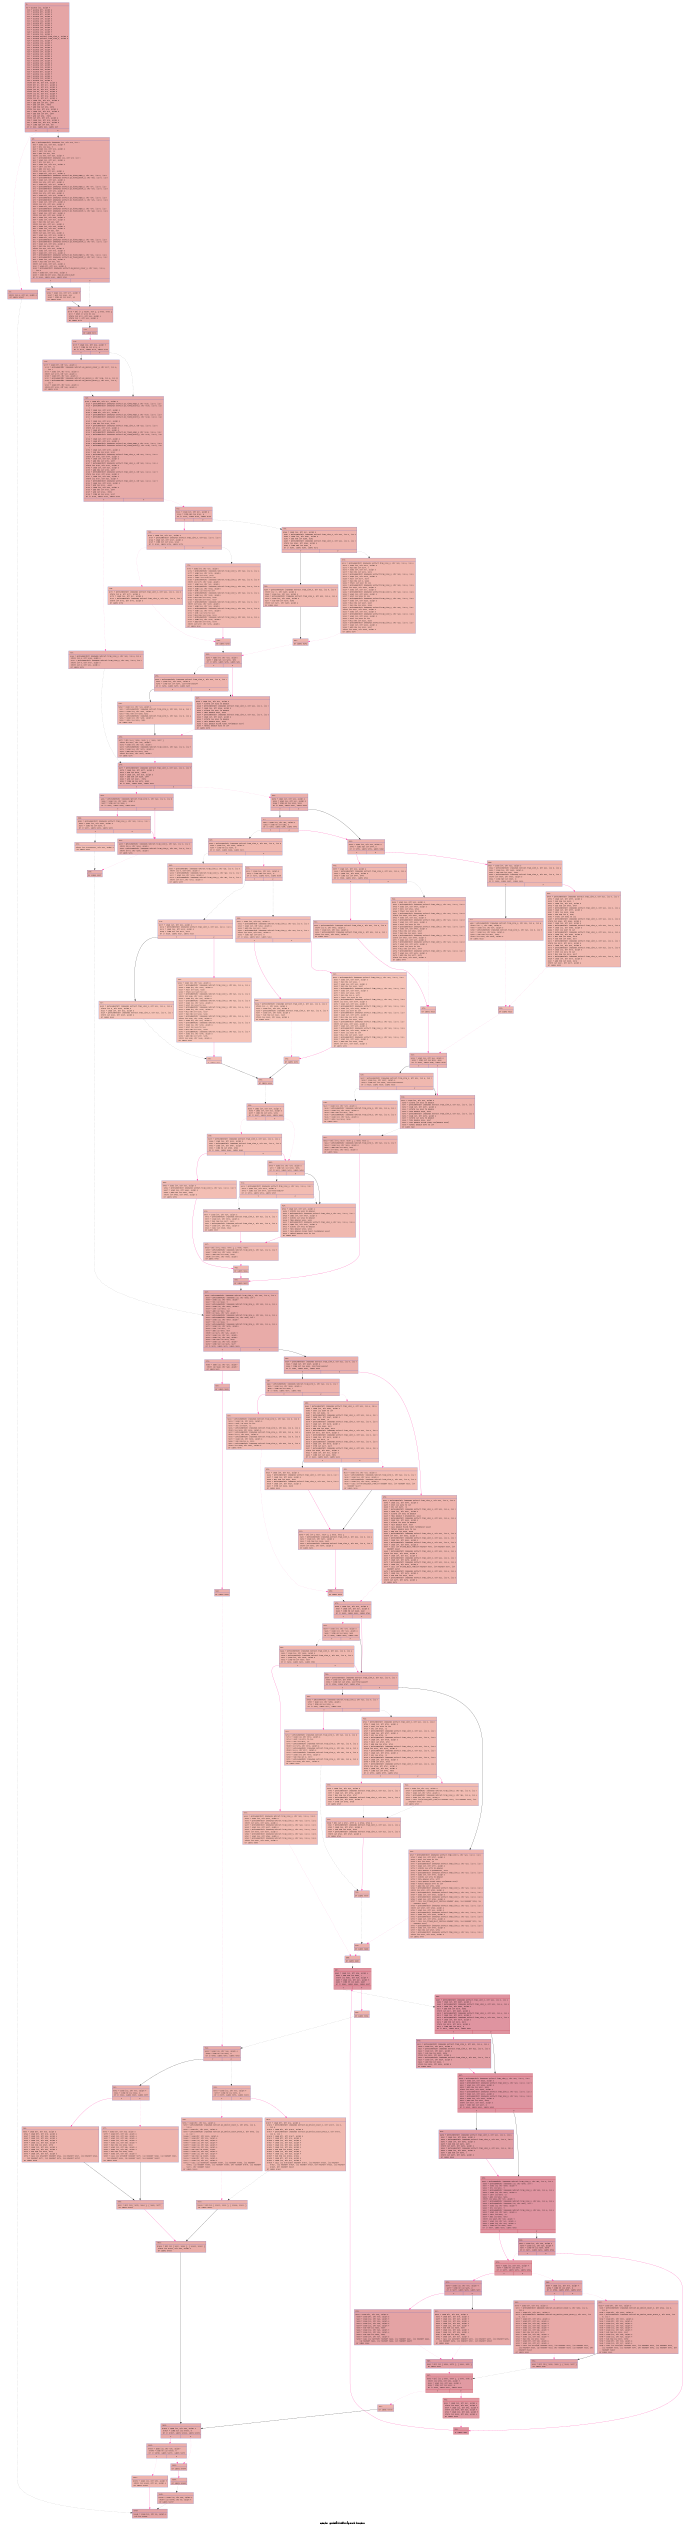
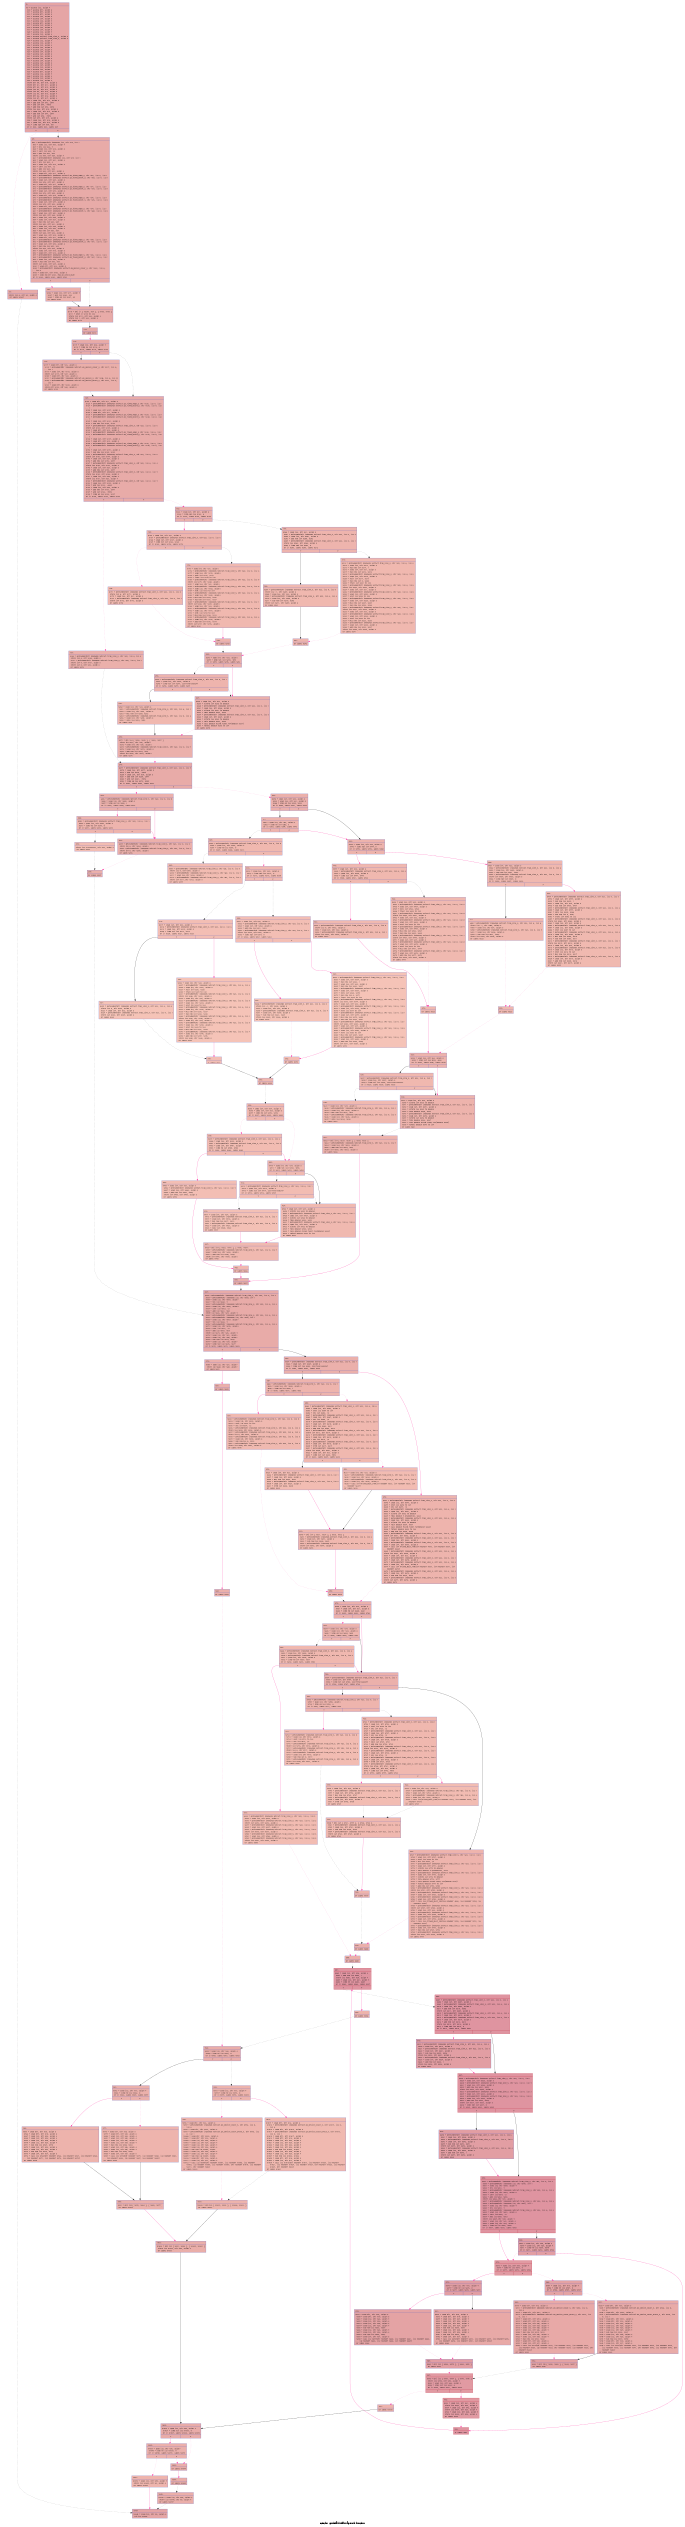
(51, 285) -> (51, 285)
